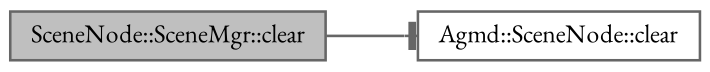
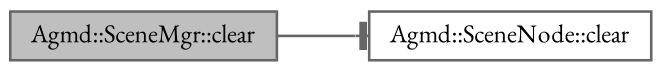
(168, 36) -> (144, 36)
